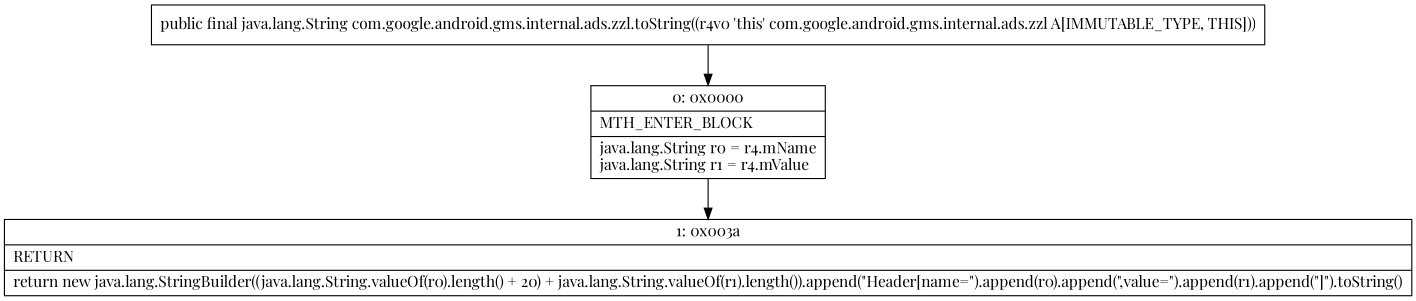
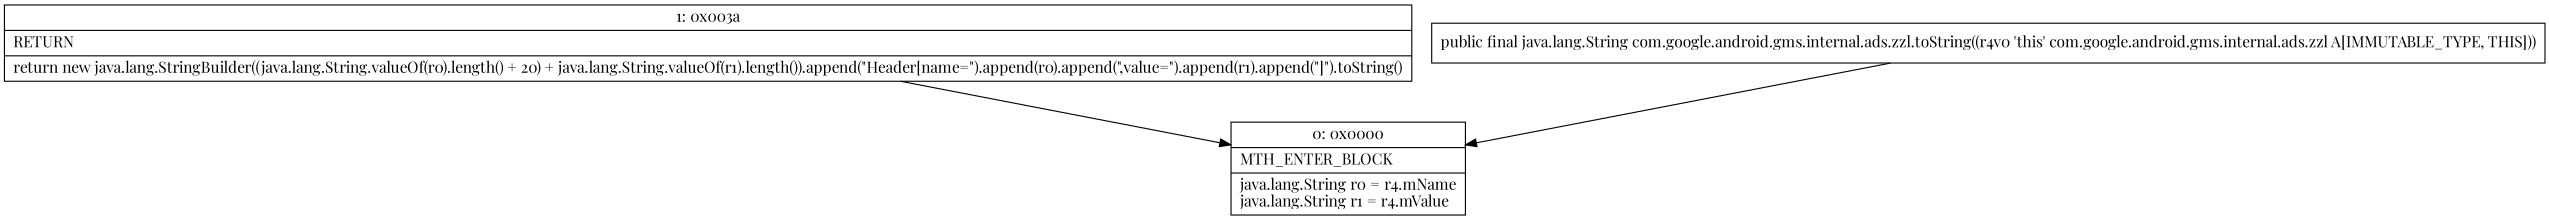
(708, 193) -> (1060, 112)
